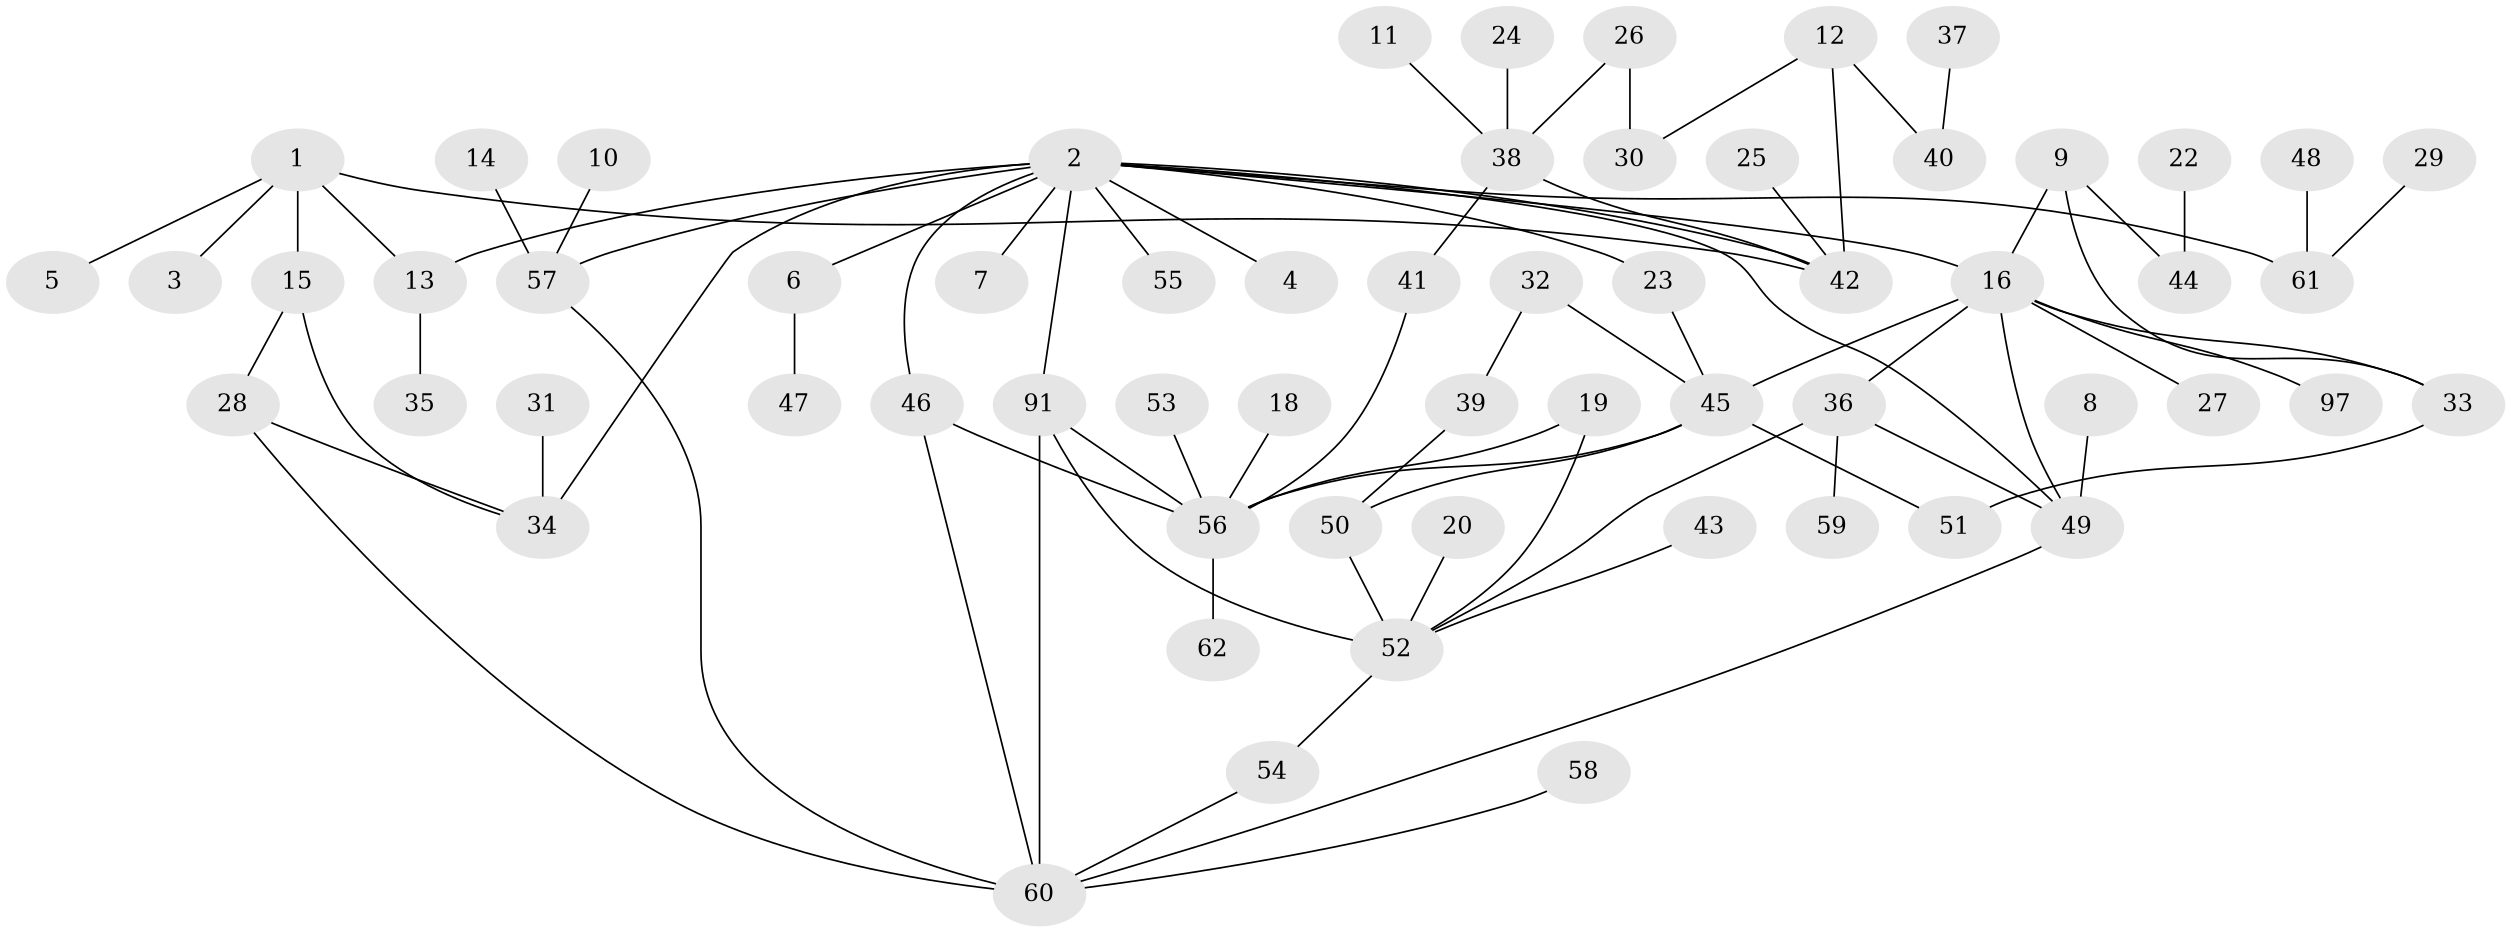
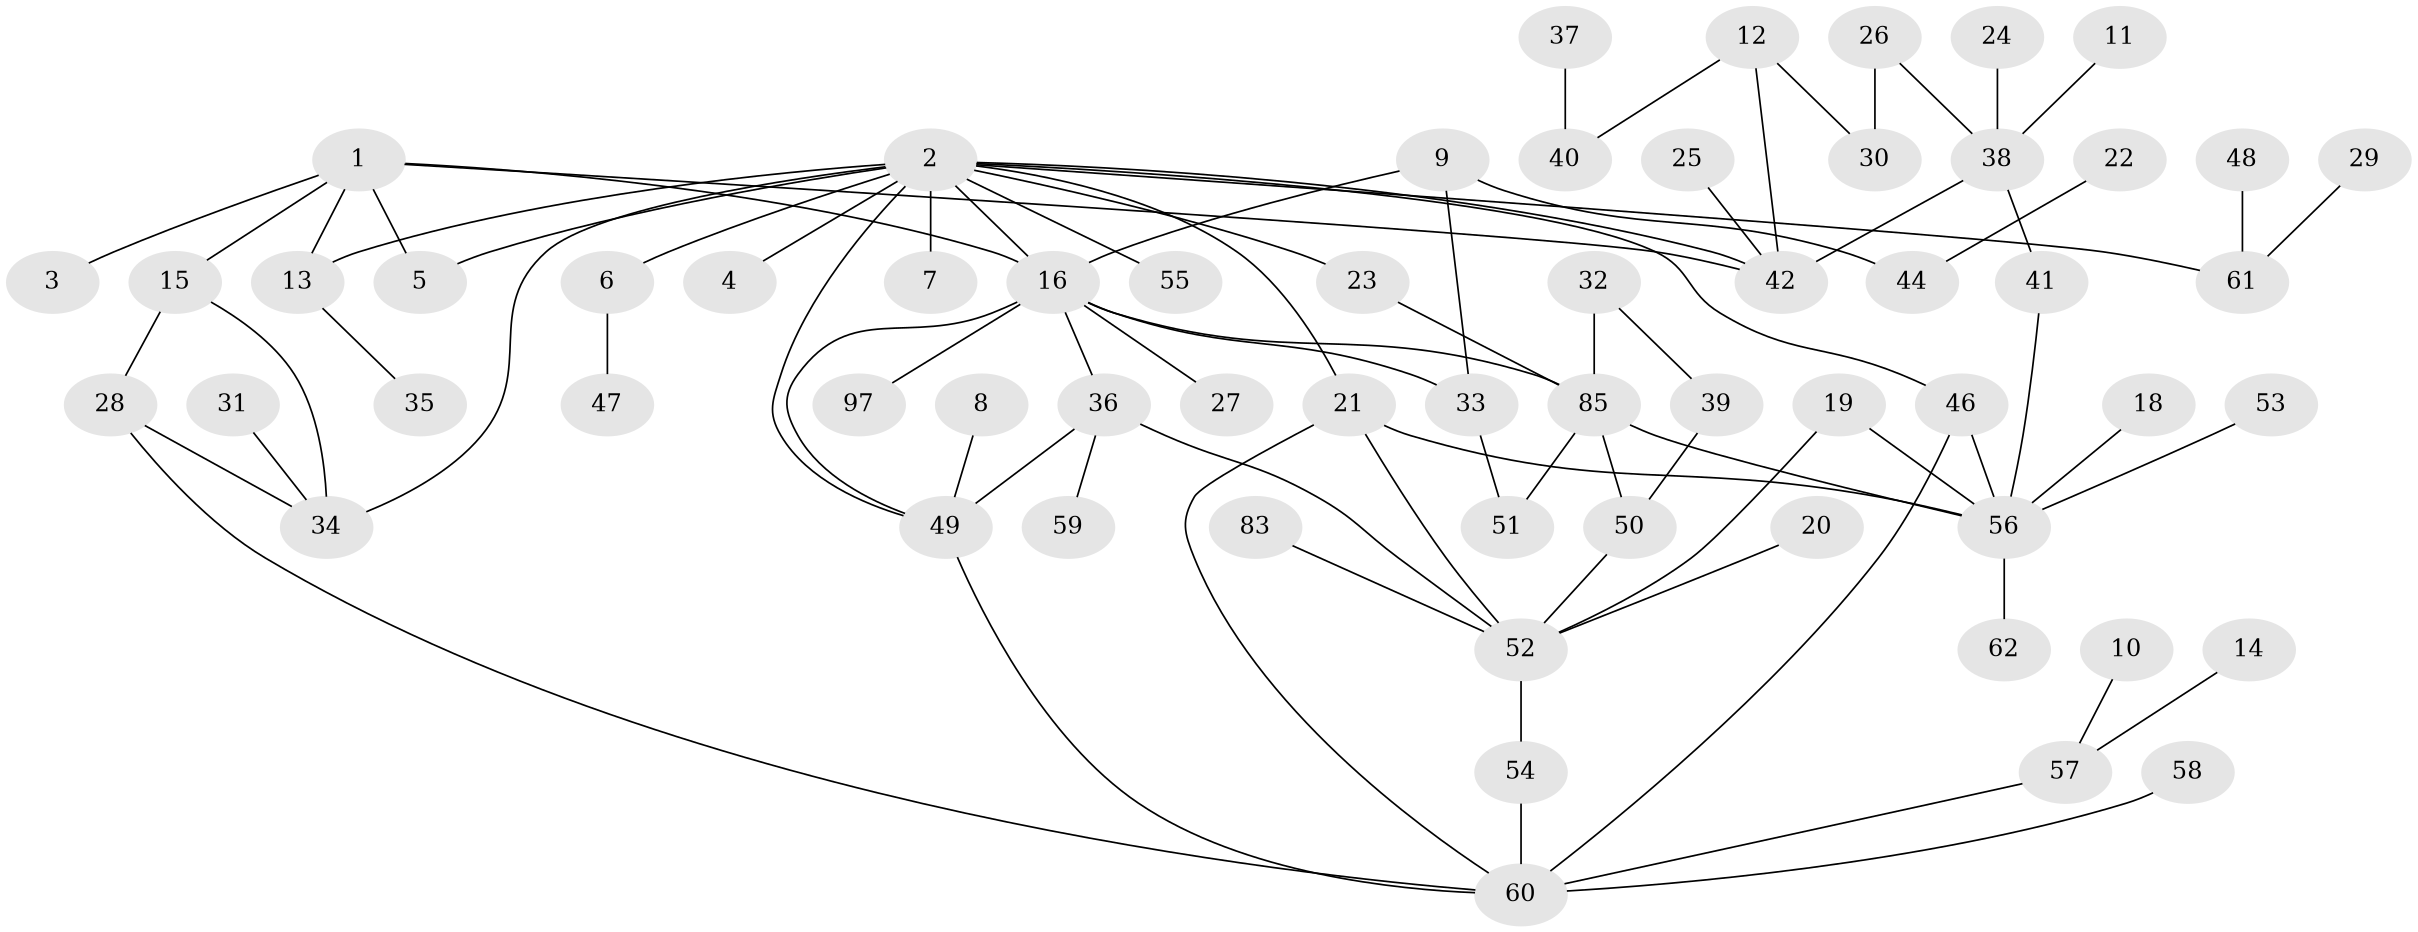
none -> (761, 201)
(792, 208) -> (670, 207)
(1040, 405) -> (1349, 405)
(1717, 405) -> (1594, 405)
(1710, 527) -> (1256, 527)
